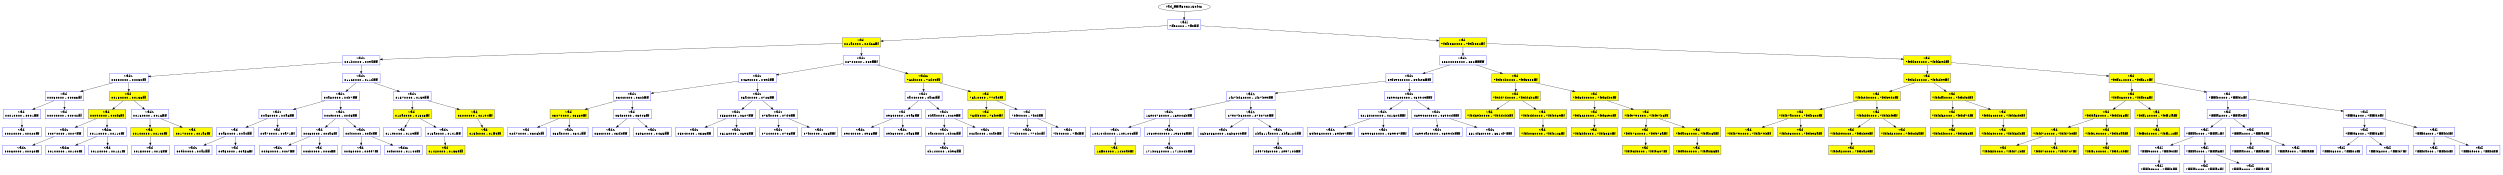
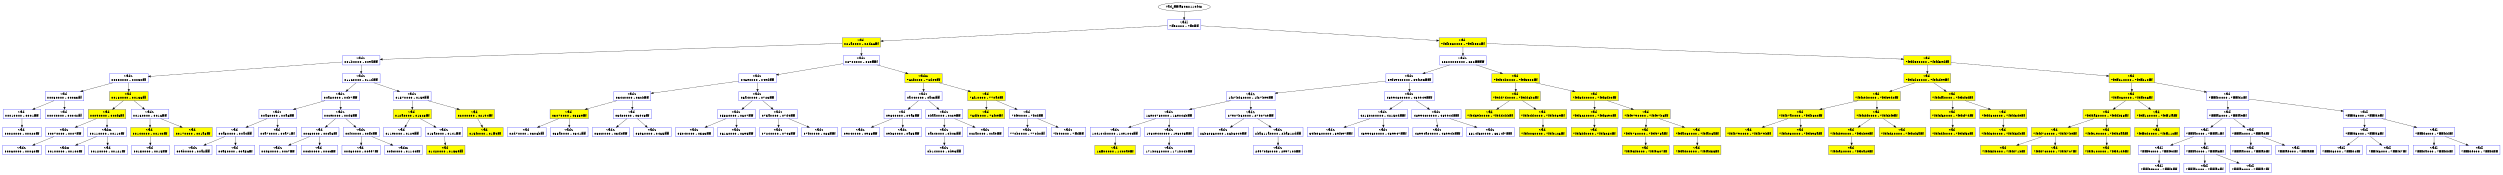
(1184, 7) -> (1184, 7)
